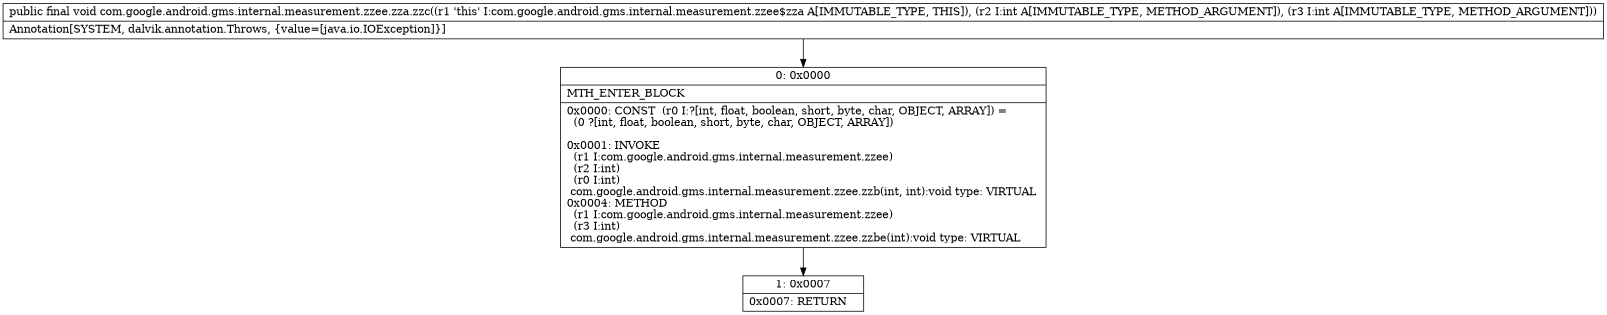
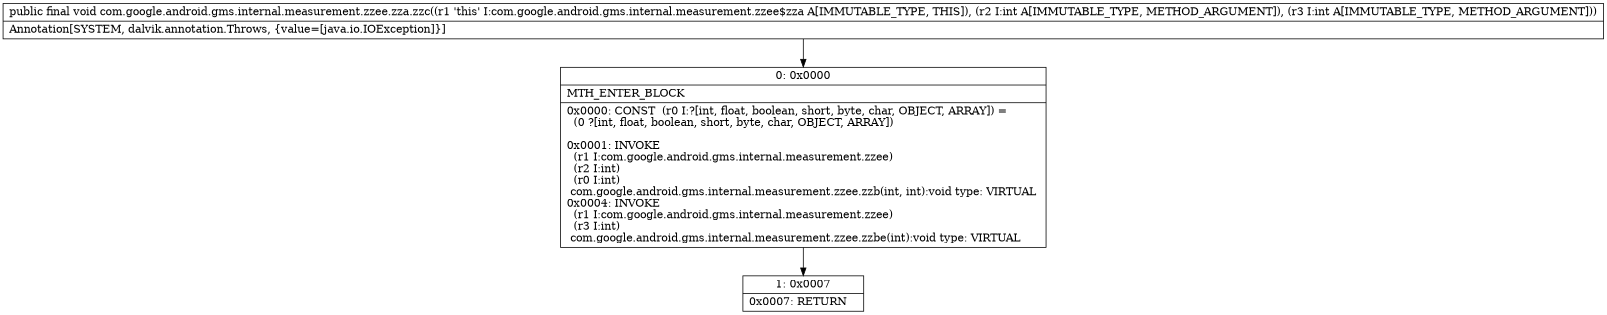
(621, 204) -> (617, 204)
